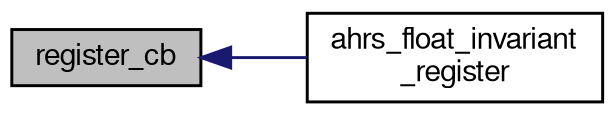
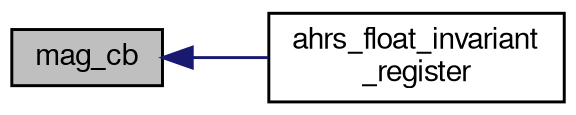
(106, 58) -> (87, 58)
